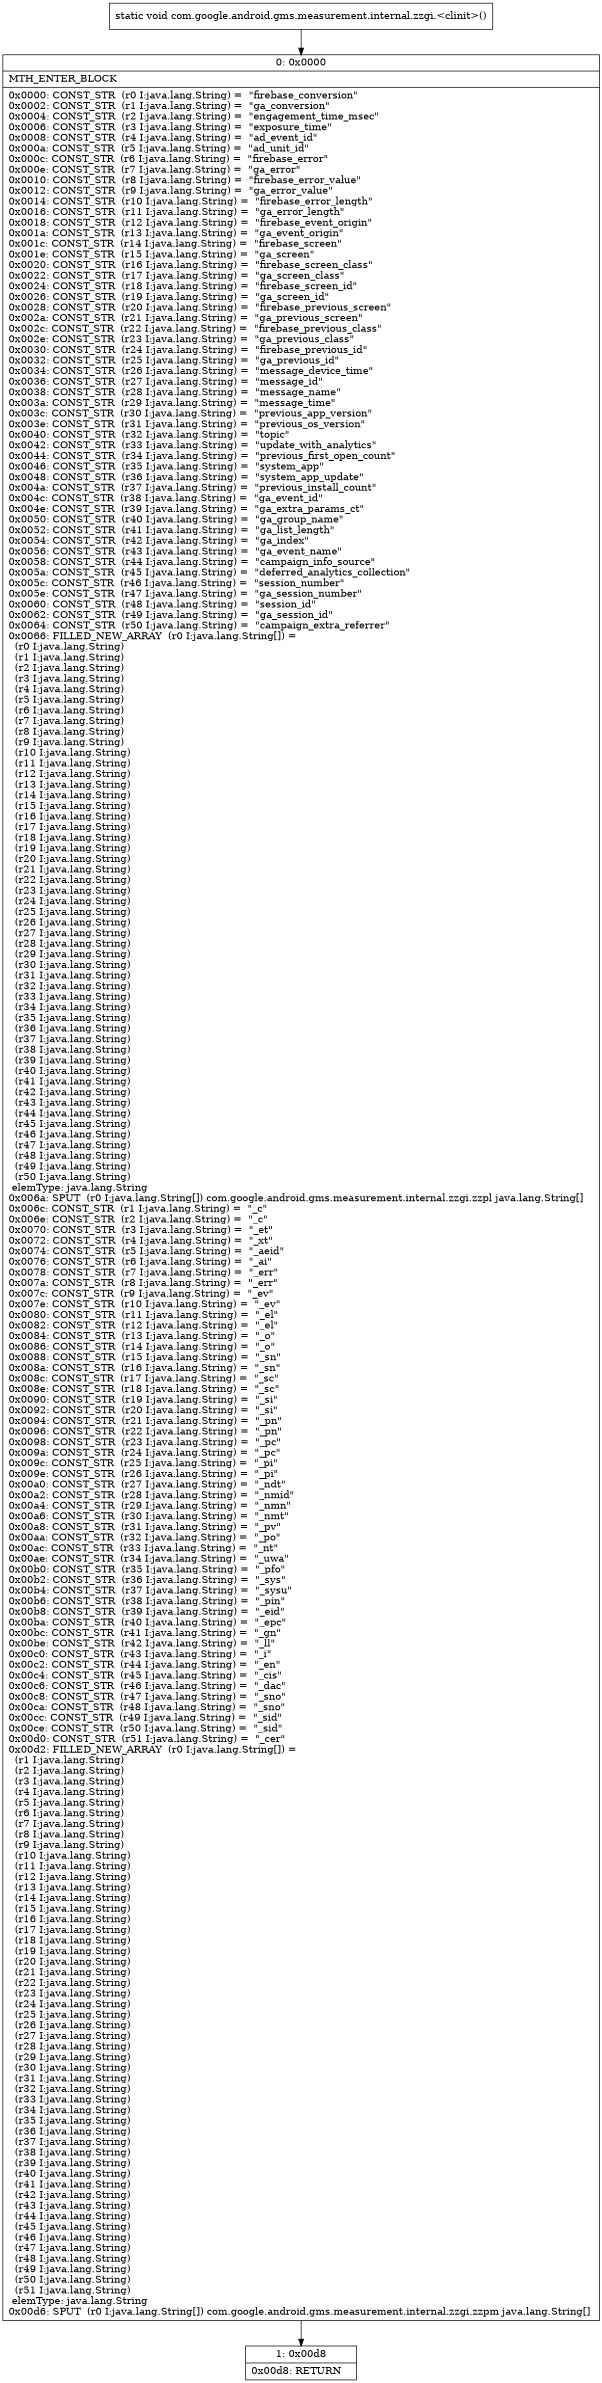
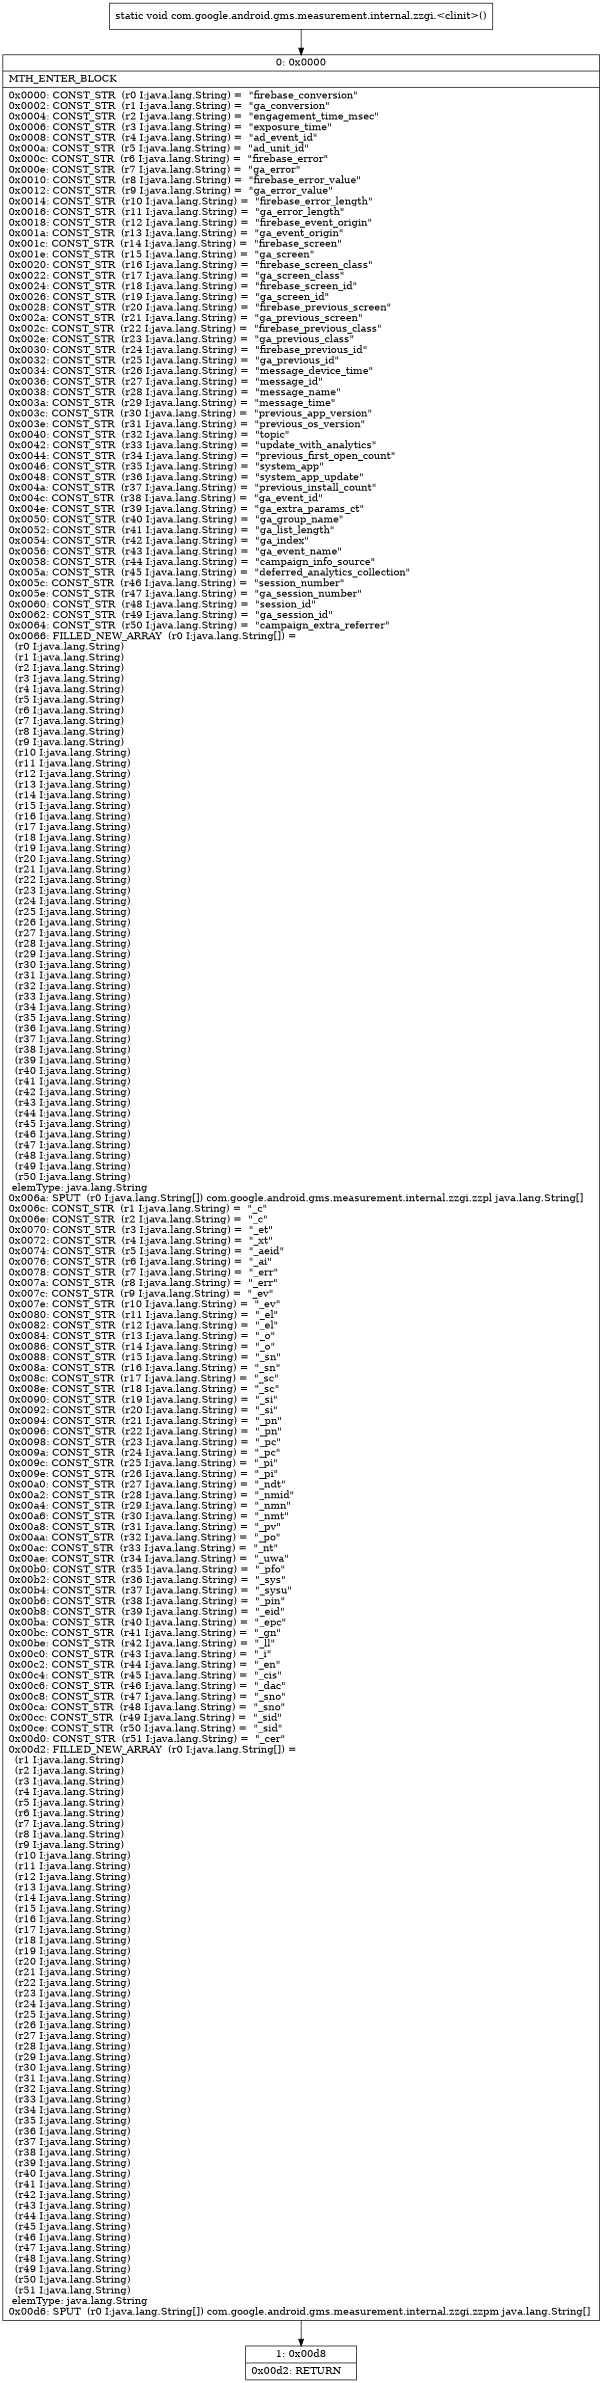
(301, 2371) -> (301, 2371)
